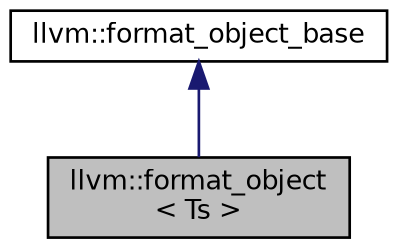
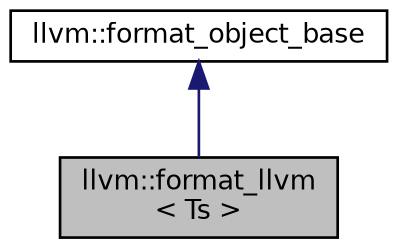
(199, 198) -> (199, 198)
